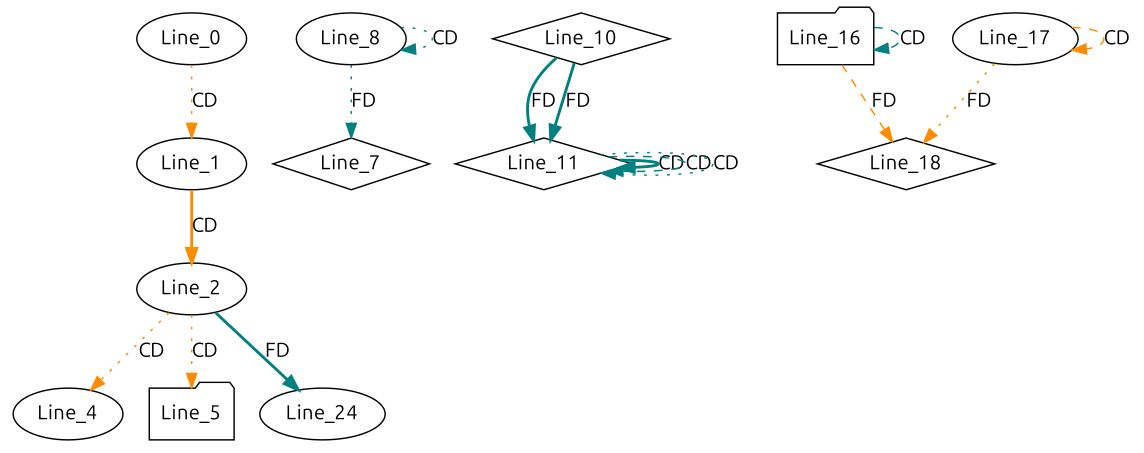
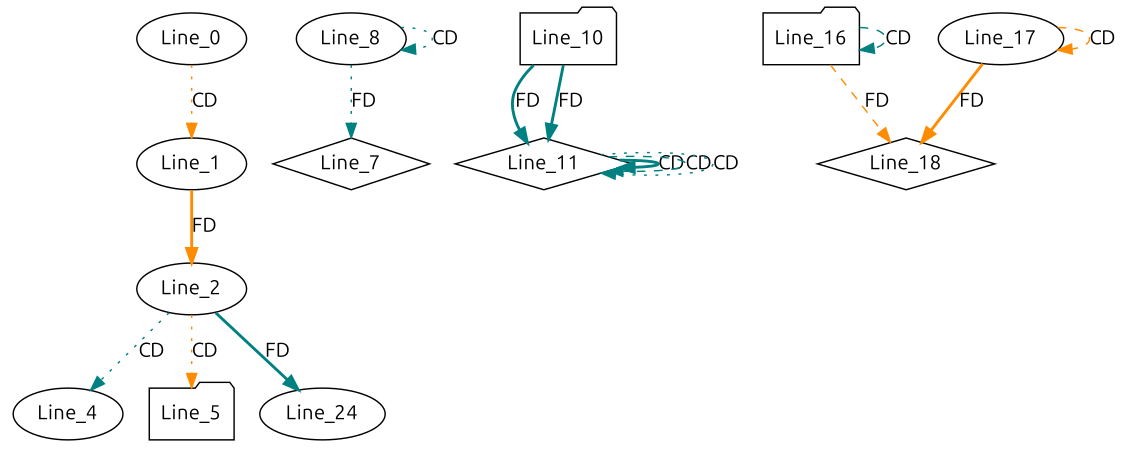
(581, 39) -> (568, 39)
(964, 98) -> (957, 97)
(205, 226) -> (205, 226)
(135, 346) -> (135, 346)
